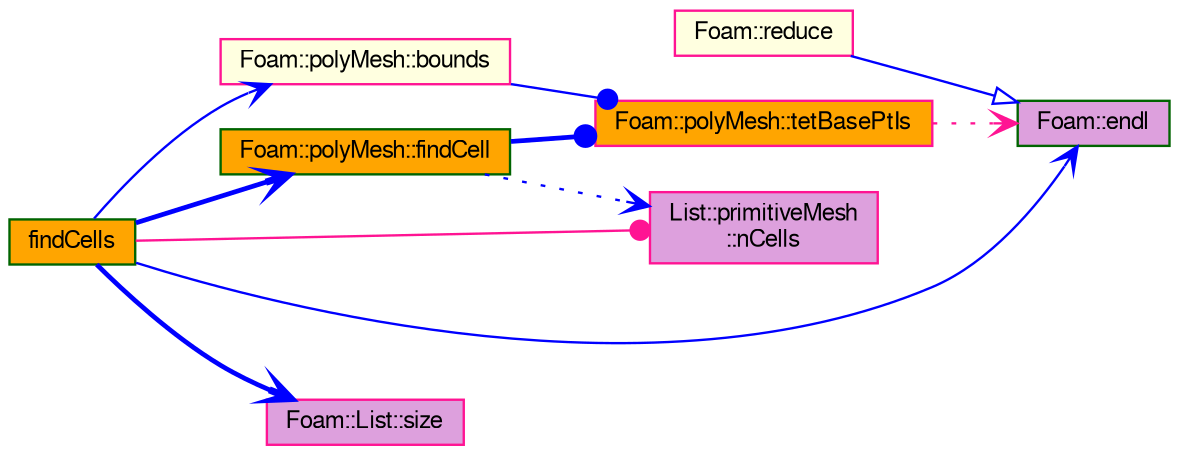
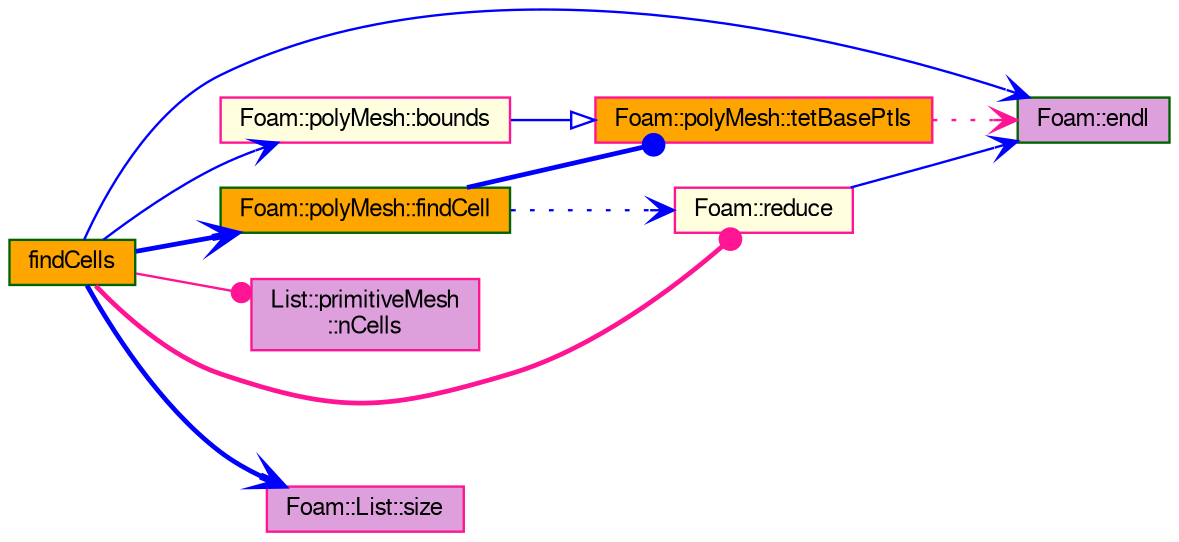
(923, 76) -> (923, 168)
(555, 91) -> (541, 120)
(555, 188) -> (580, 210)
none -> (413, 398)
